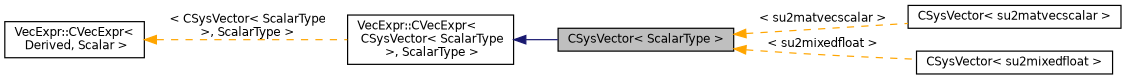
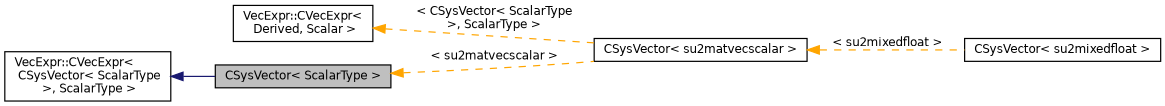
(252, 40) -> (490, 36)
(831, 55) -> (892, 50)
